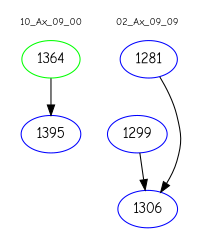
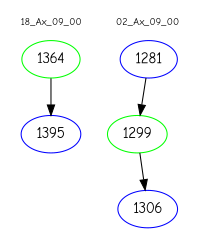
(51, 22) -> (51, 22)
(148, 22) -> (148, 22)
(180, 130) -> (144, 91)
(137, 134) -> (137, 134)
